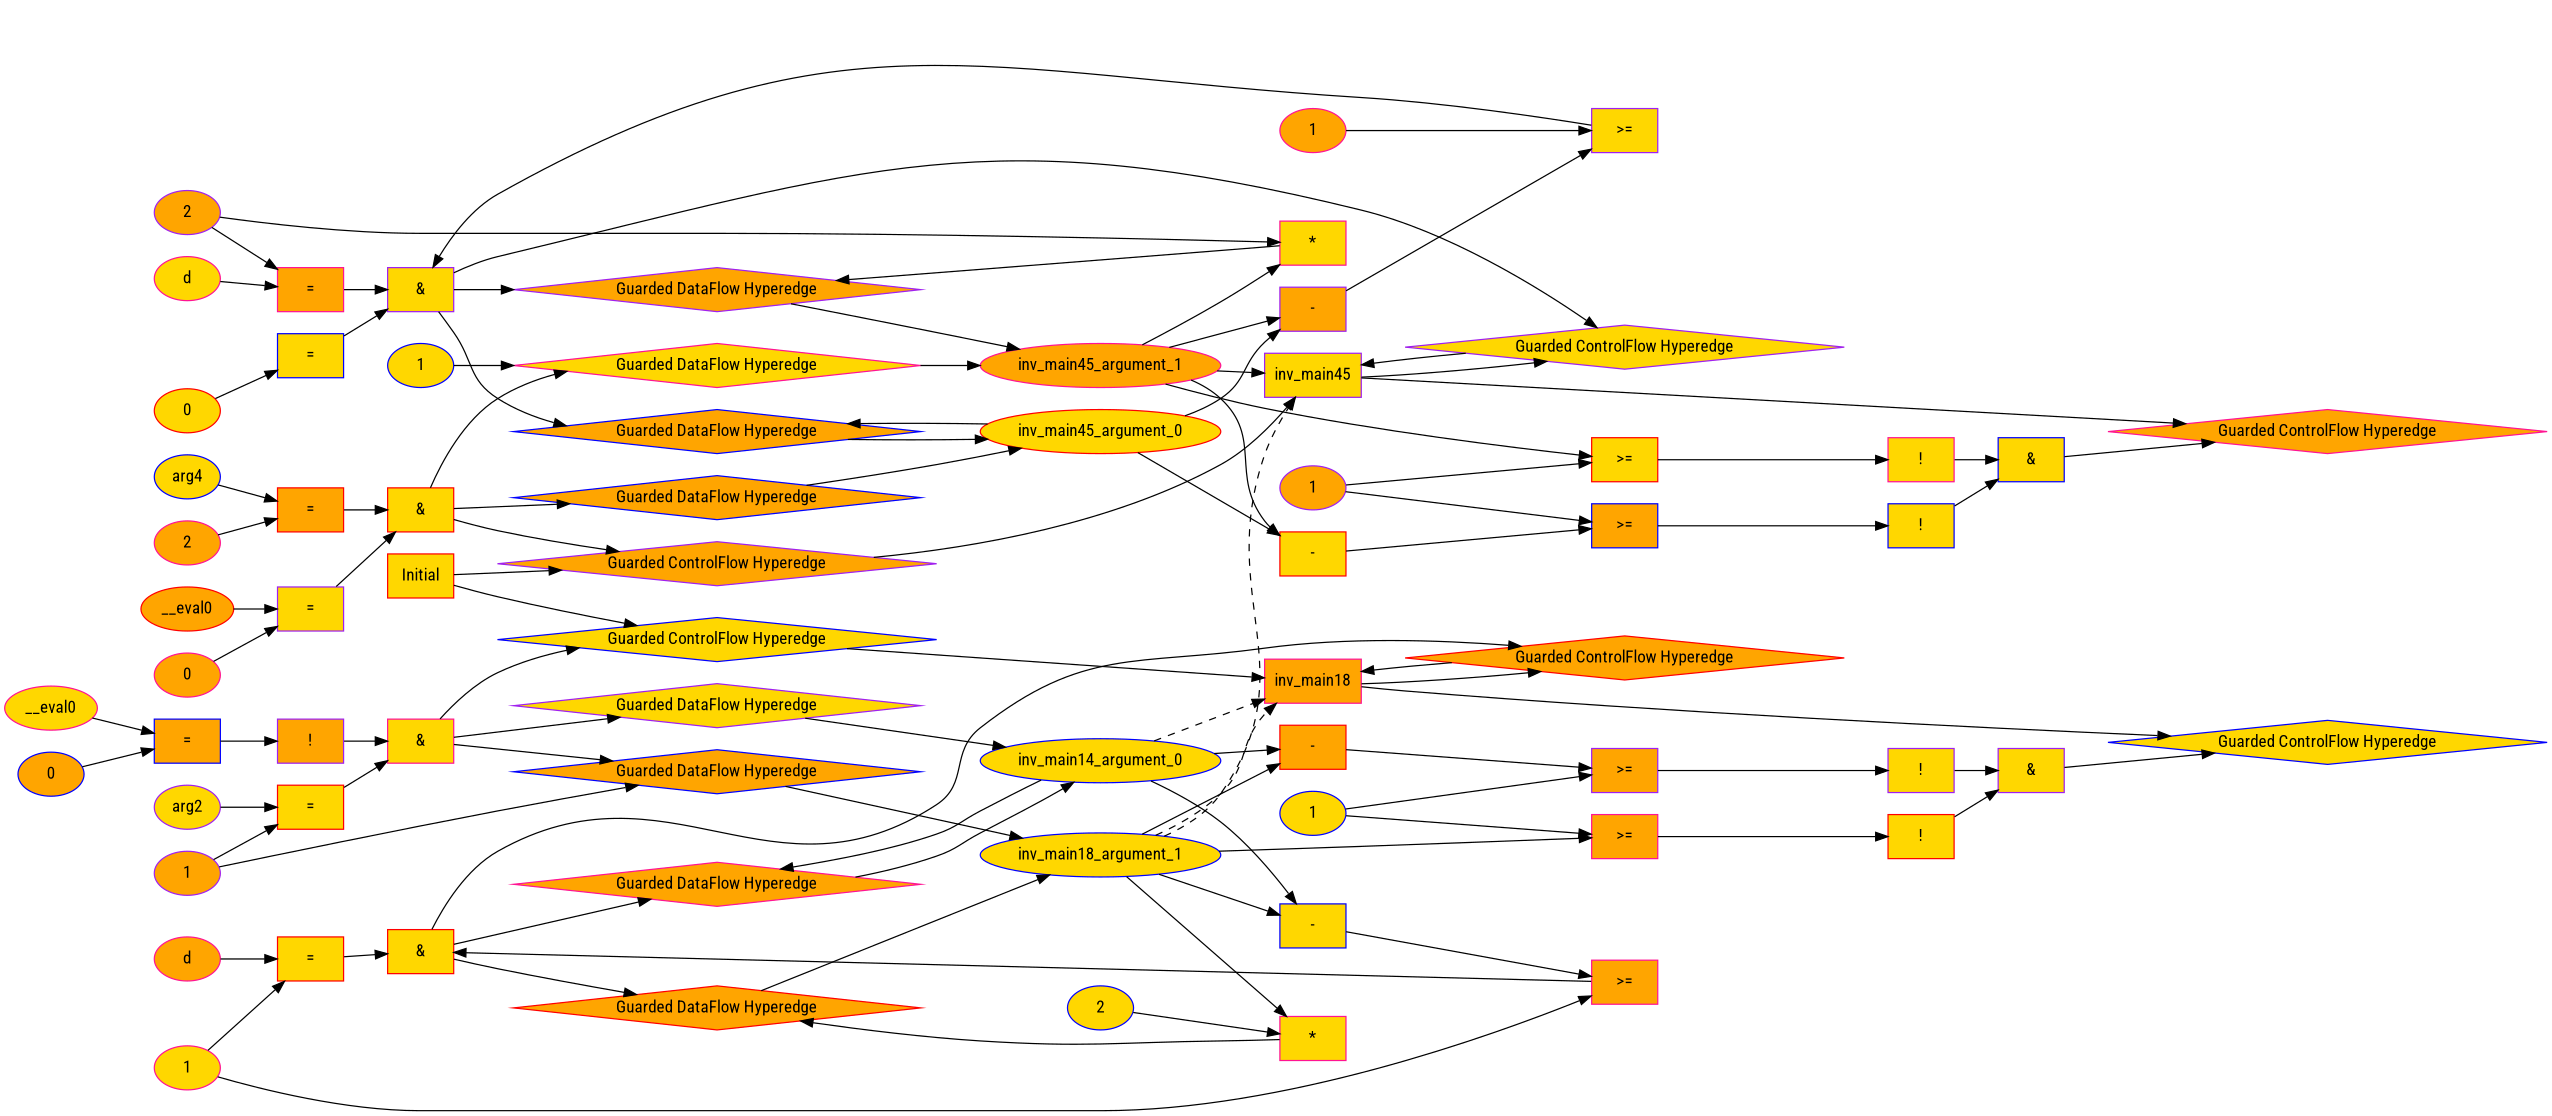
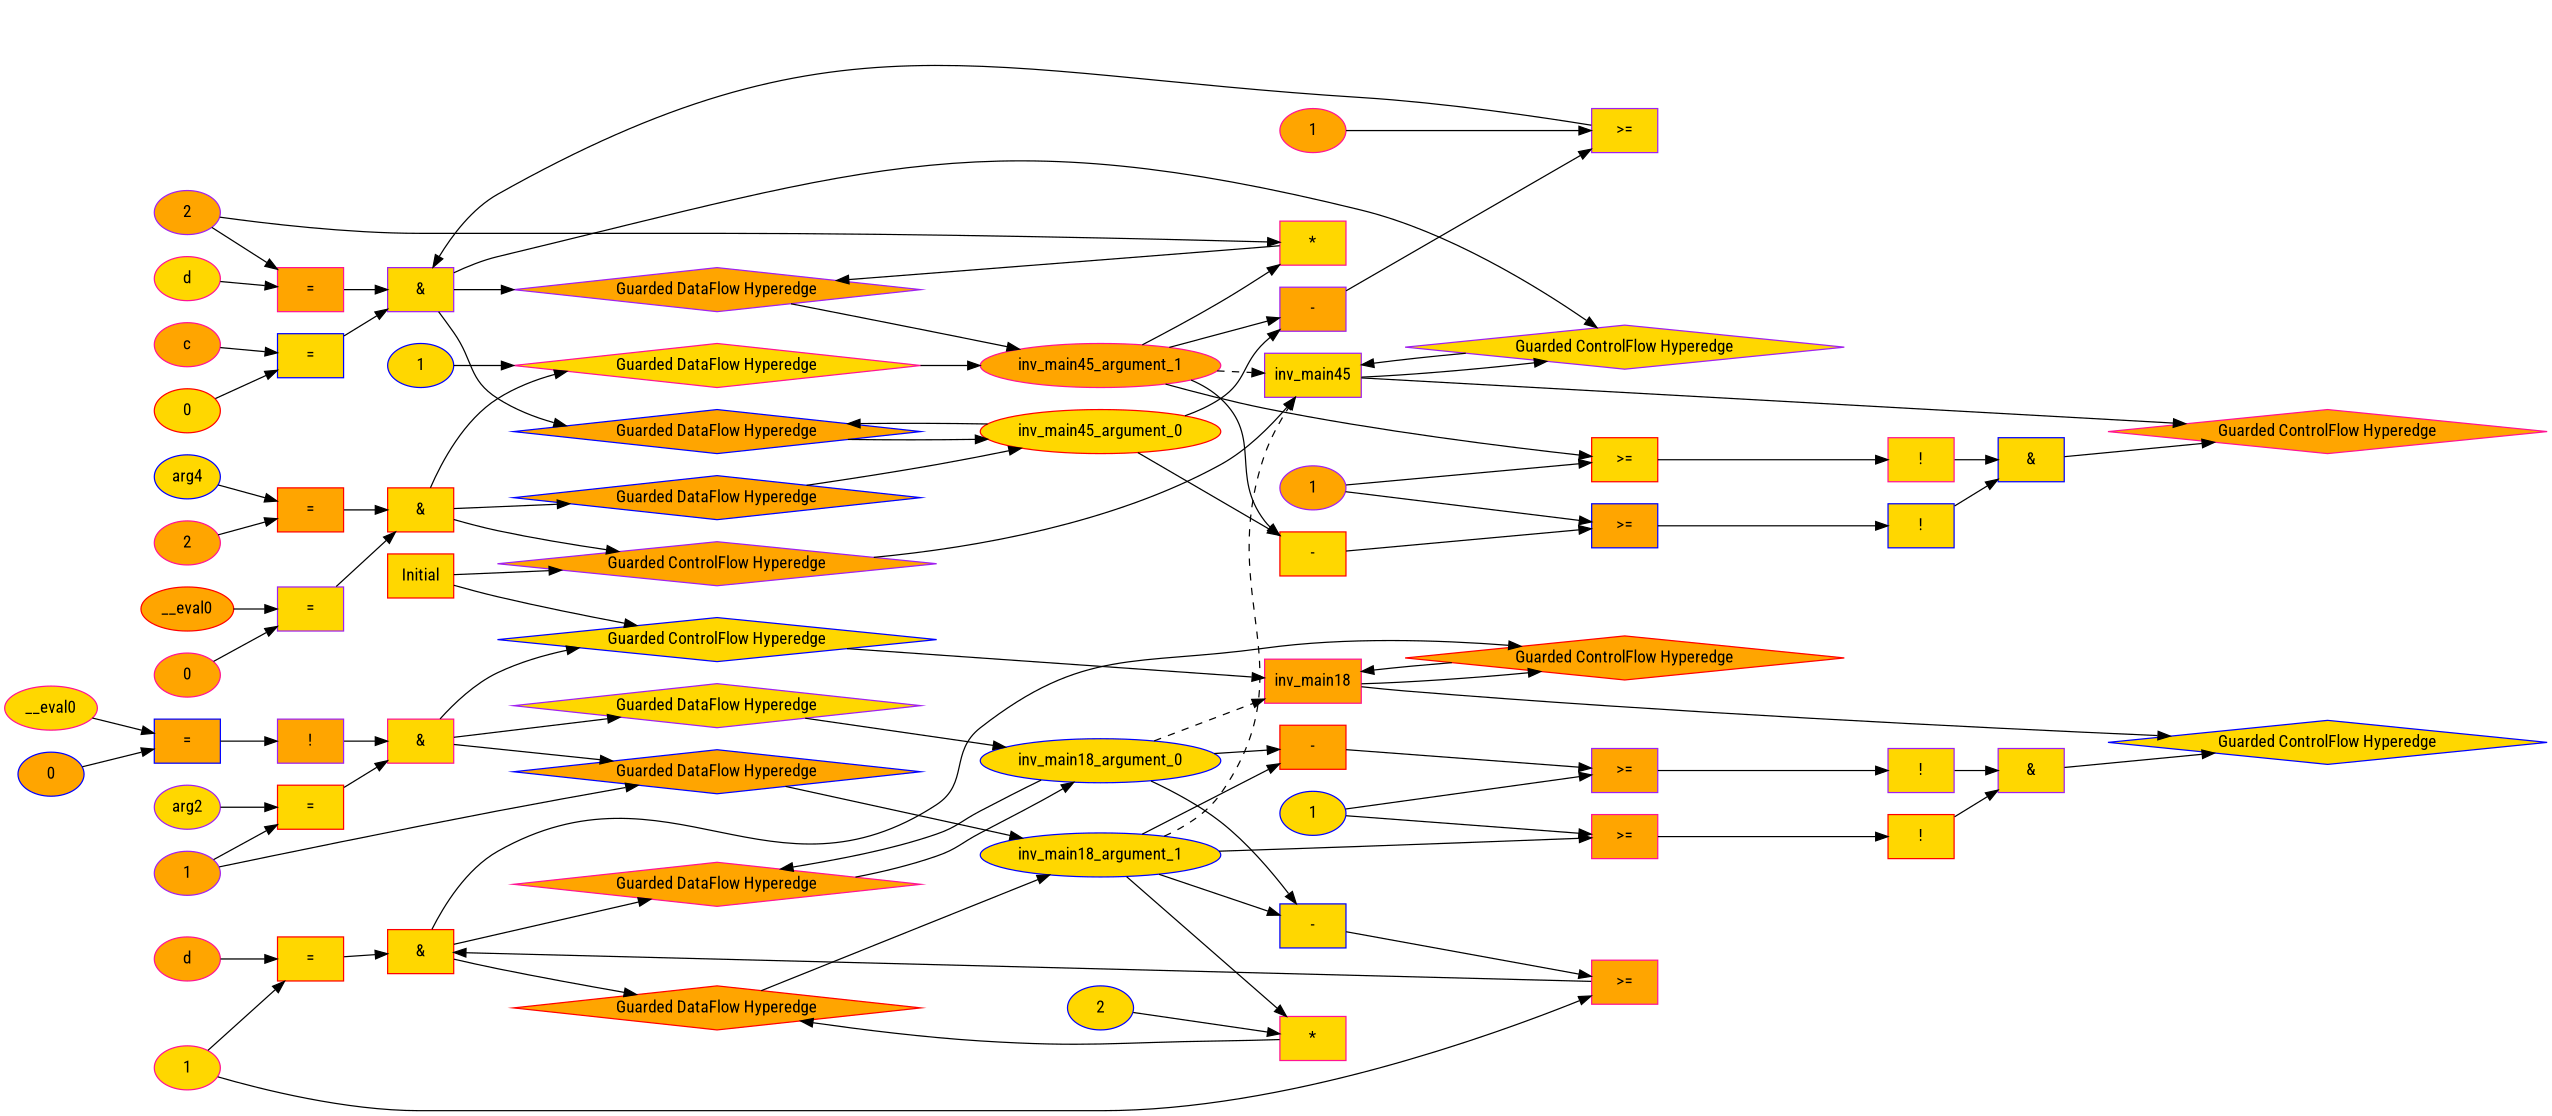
none -> (187, 345)
(1234, 372) -> (1234, 372)
(1101, 761) -> (1101, 761)
(1227, 787) -> none
